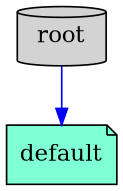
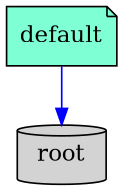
(62, 87) -> (62, 87)
